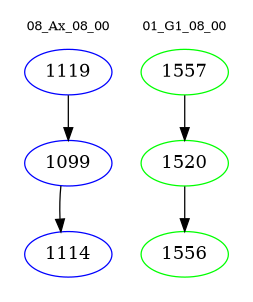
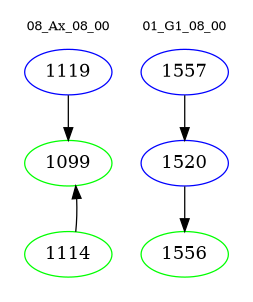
(185, 72) -> (185, 72)
(68, 163) -> (68, 163)
(185, 163) -> (185, 163)
(60, 202) -> (77, 215)
(68, 254) -> (68, 254)
